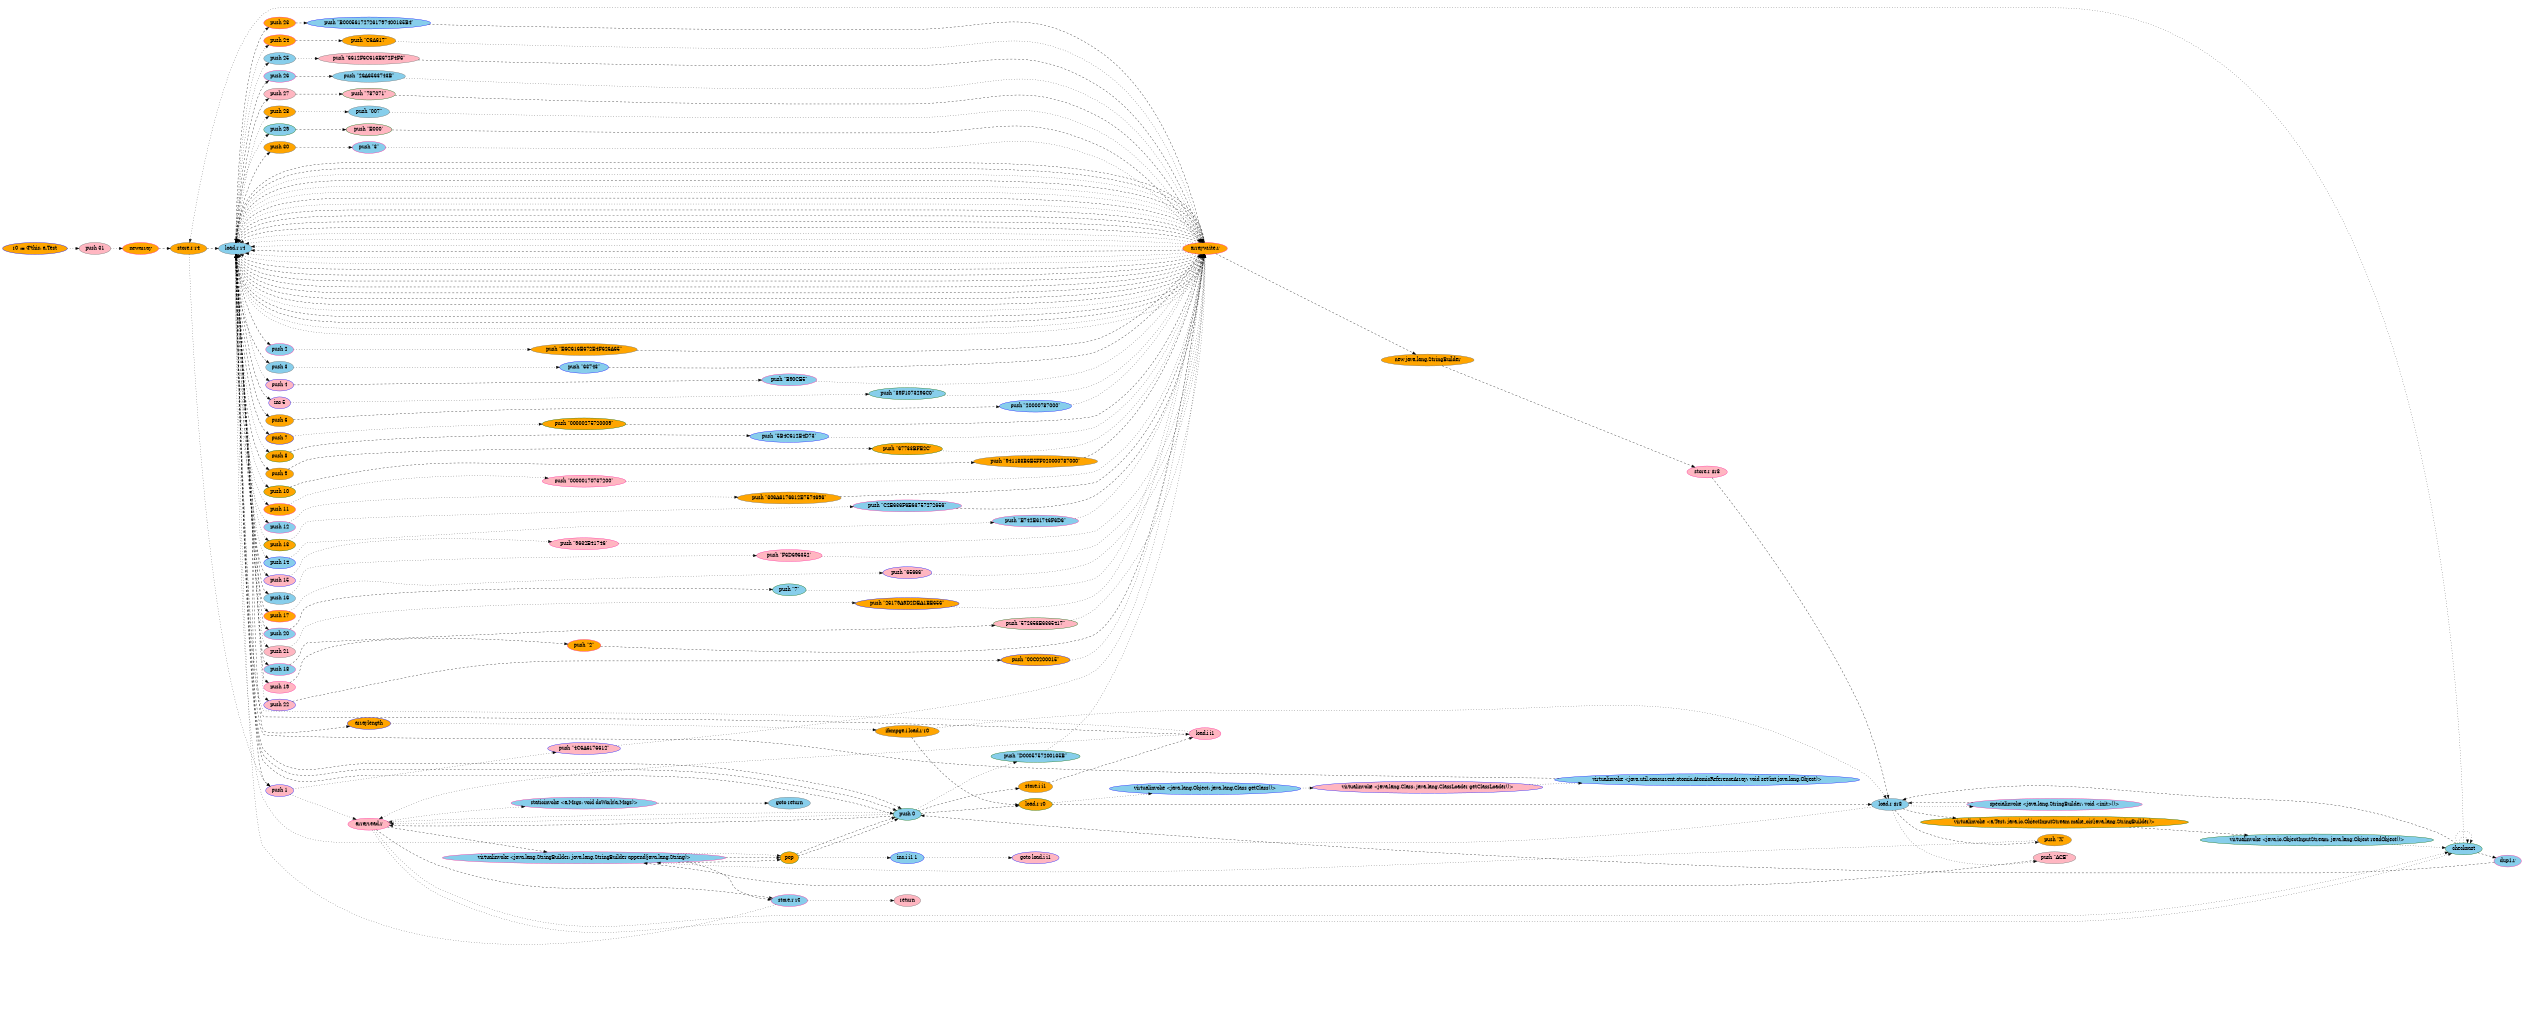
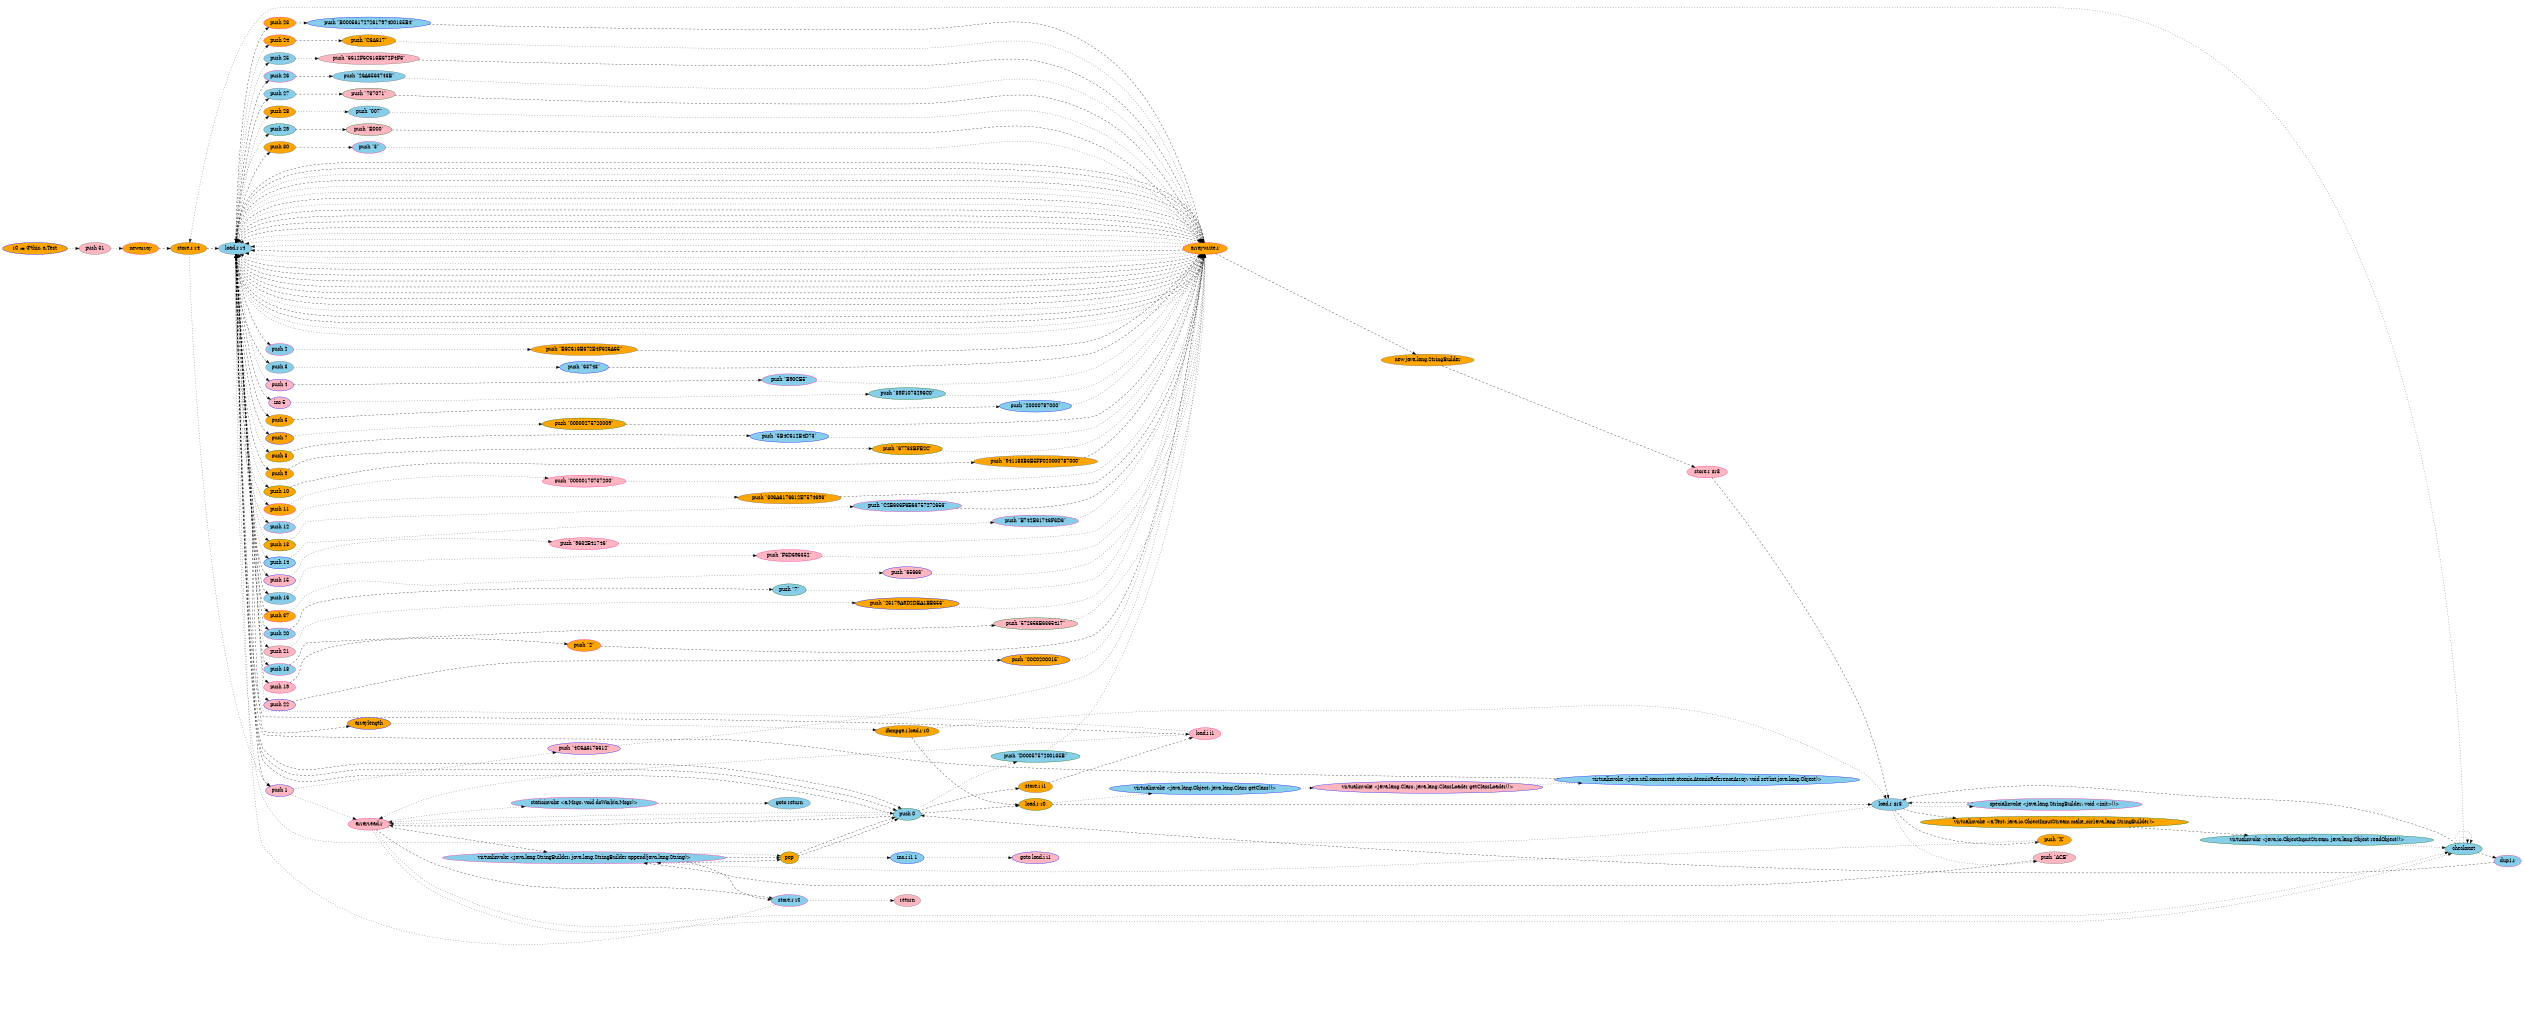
(280, 94) -> (280, 94)
(280, 616) -> (280, 616)
